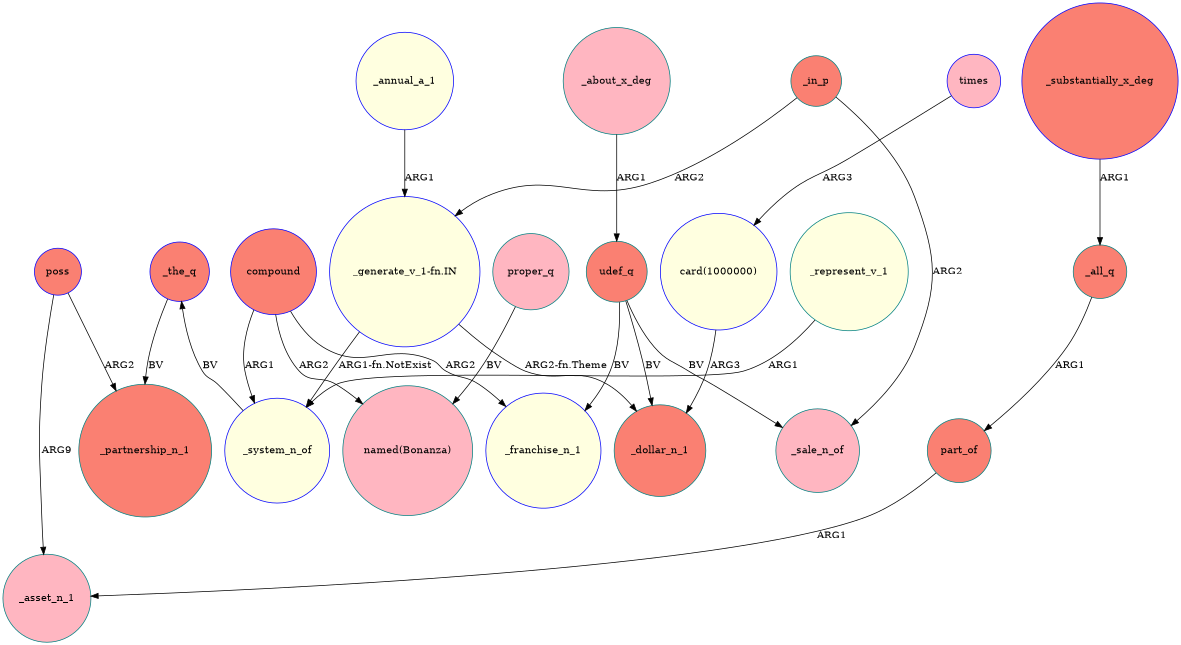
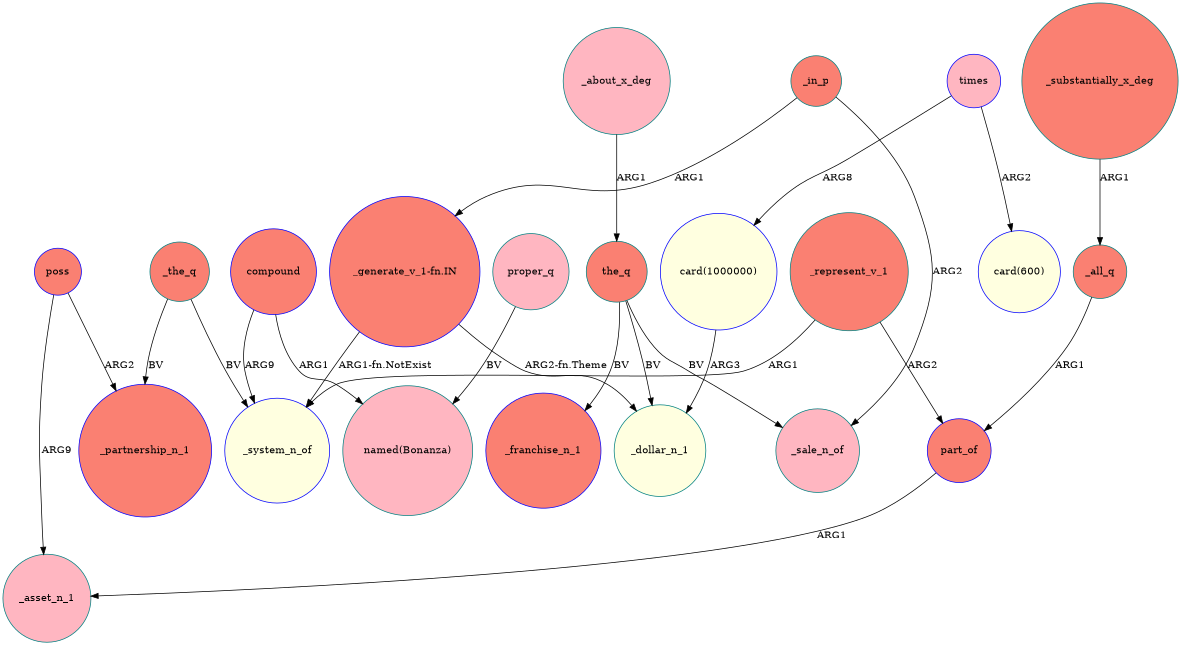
(405, 81) -> none
(1100, 81) -> (1100, 81)
(690, 178) -> (690, 178)
(838, 178) -> (838, 178)
(180, 272) -> (180, 272)
(405, 272) -> (405, 272)
(617, 272) -> (617, 272)
(849, 272) -> (849, 272)
none -> (1019, 272)
(393, 354) -> none
(260, 366) -> (260, 366)
(314, 366) -> (314, 366)
(200, 367) -> (215, 351)
none -> (909, 369)
(145, 451) -> (145, 451)
(543, 451) -> (543, 451)
(660, 451) -> (660, 451)
(959, 451) -> (959, 451)
